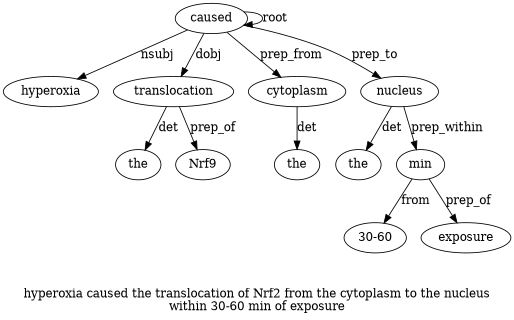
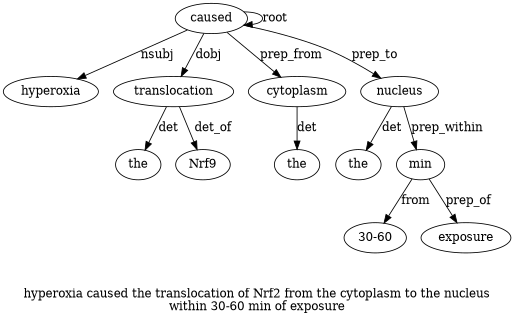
(213, 128) -> (213, 128)
